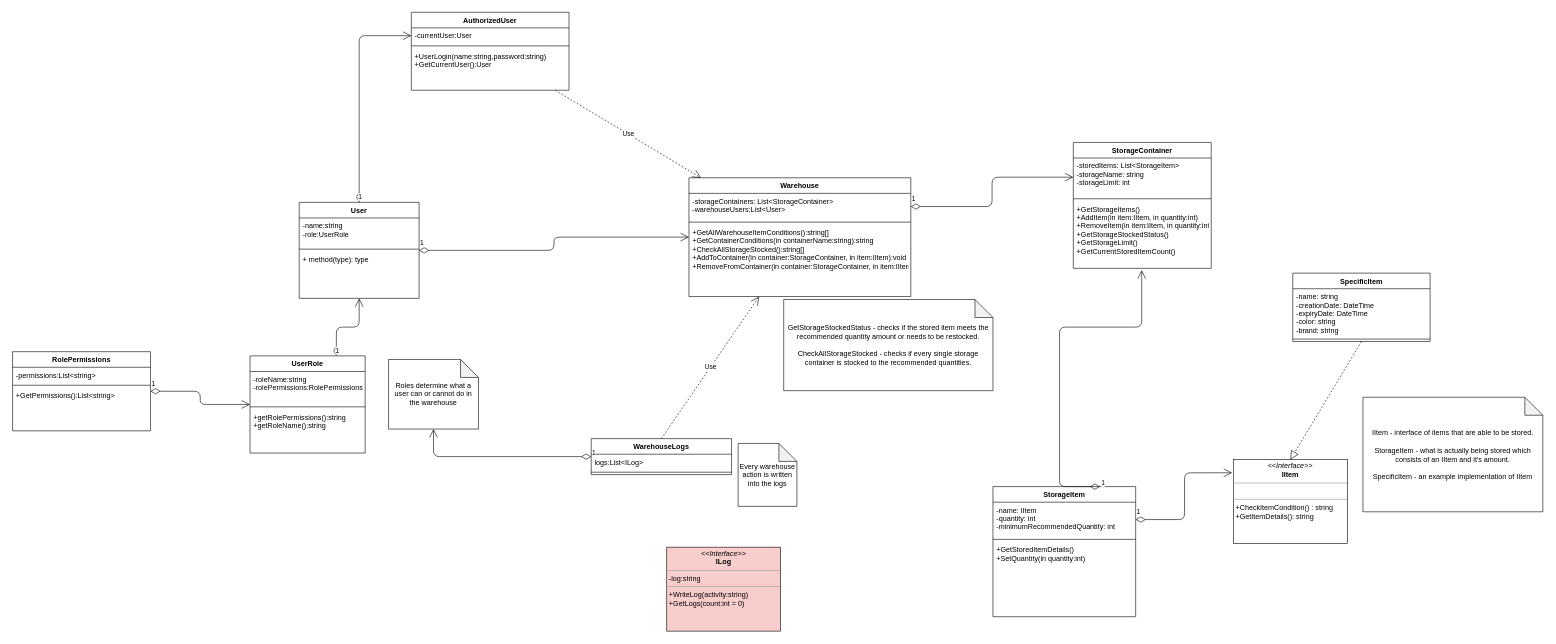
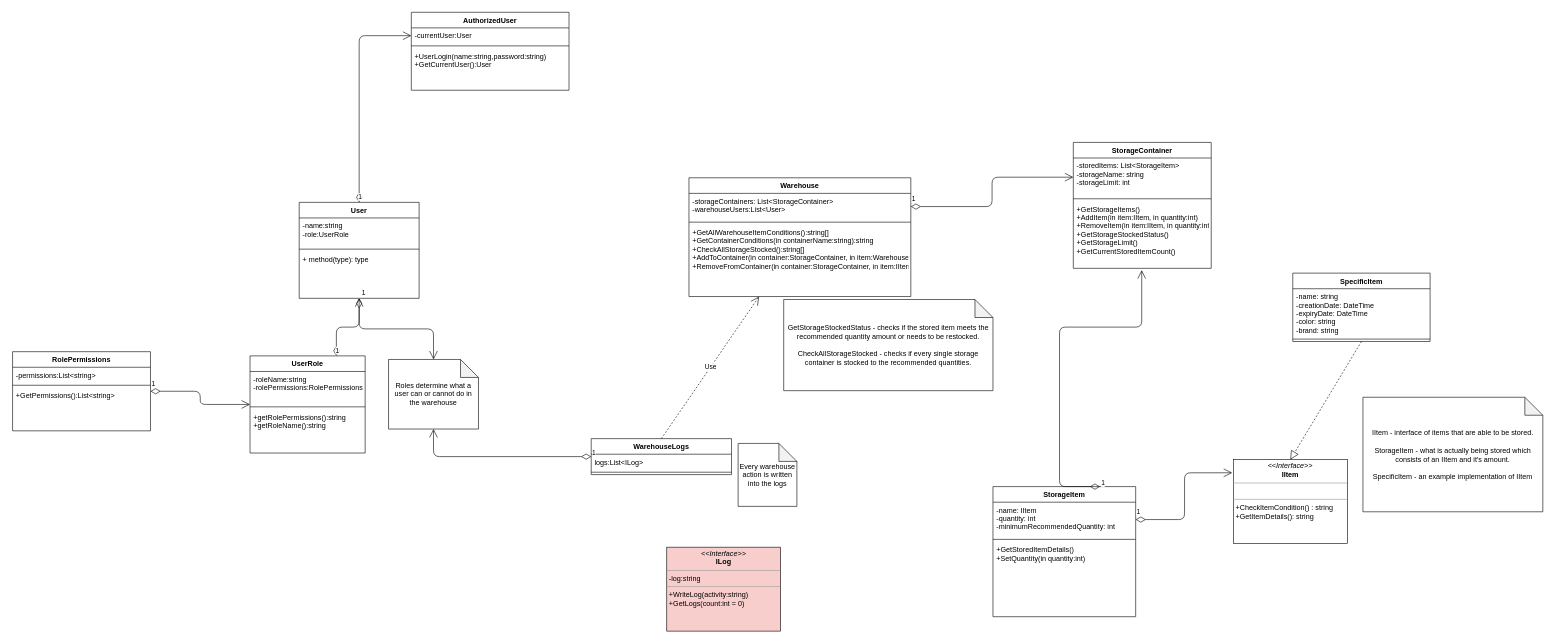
(627, 133) -> none
(769, 233) -> (769, 233)
(554, 240) -> (434, 341)
